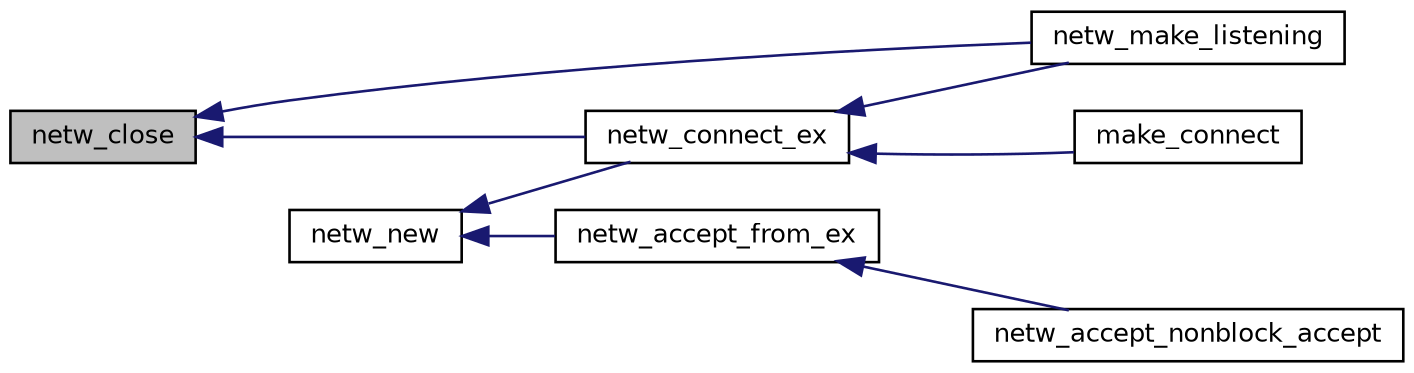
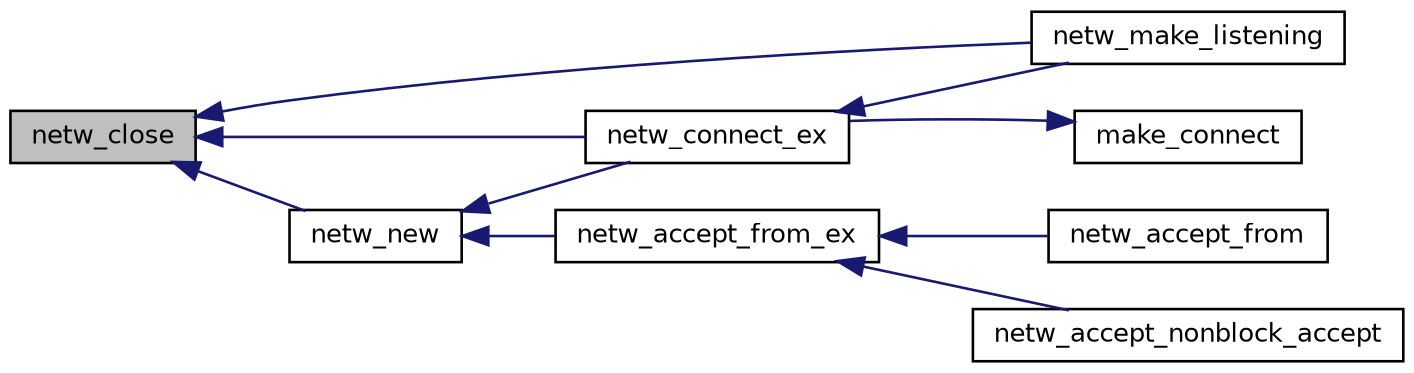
(975, 154) -> (949, 119)
none -> (252, 191)
none -> (1188, 236)
